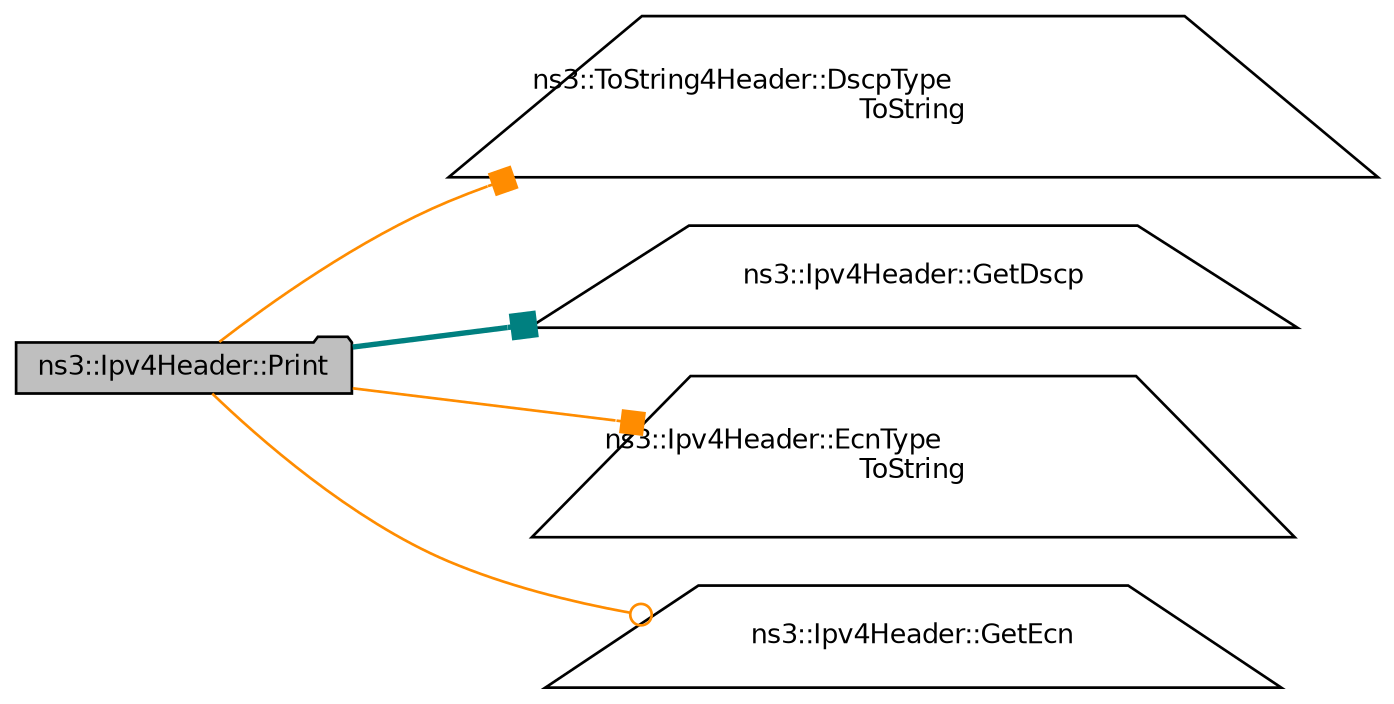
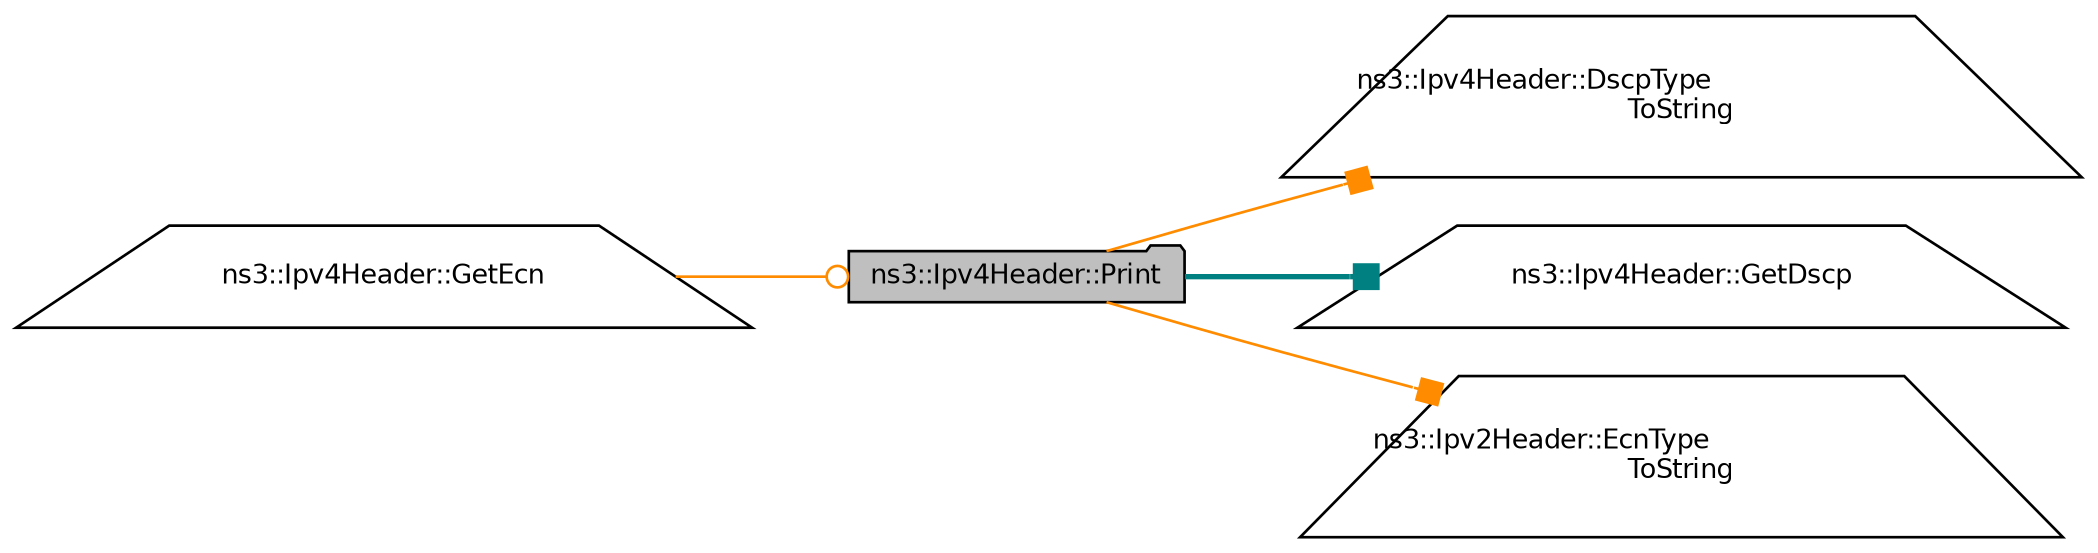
(913, 97) -> (1682, 97)
(913, 457) -> (1682, 457)
(403, 539) -> (751, 277)
